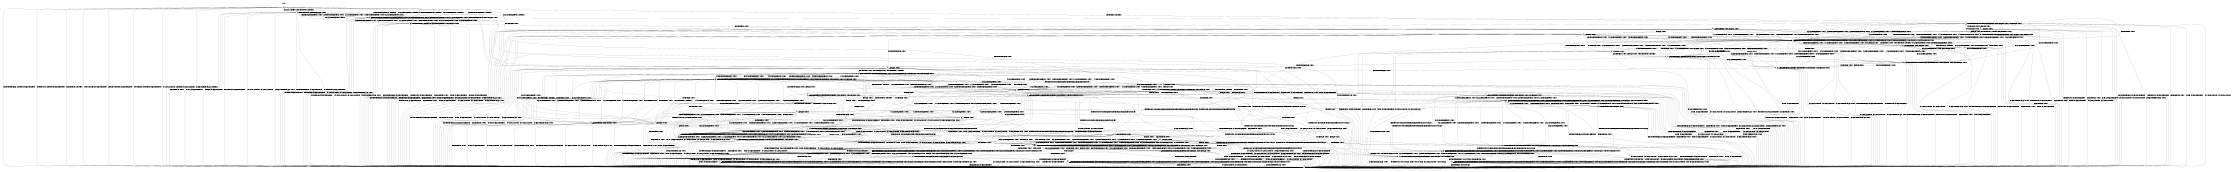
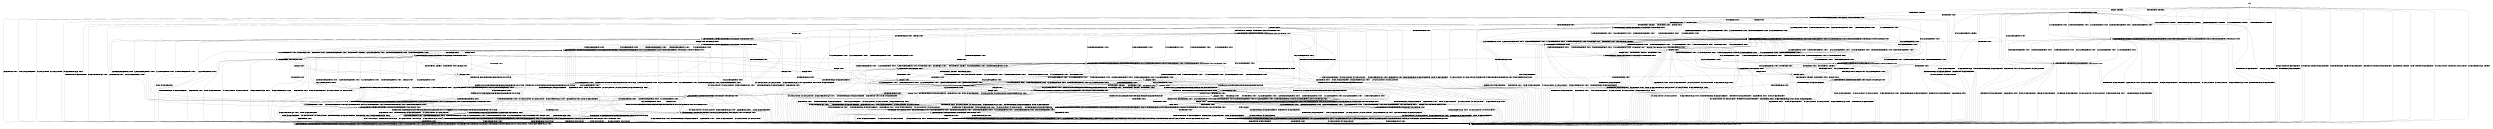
(934, 33) -> (1939, 15)
(1293, 68) -> (1503, 60)
(984, 81) -> (1328, 85)
(1379, 167) -> none
